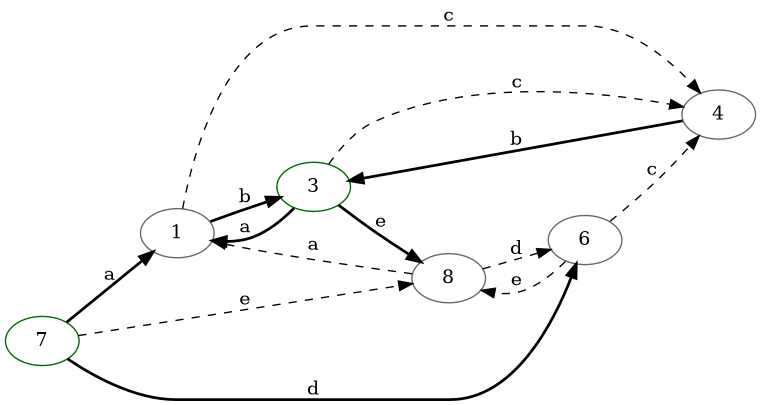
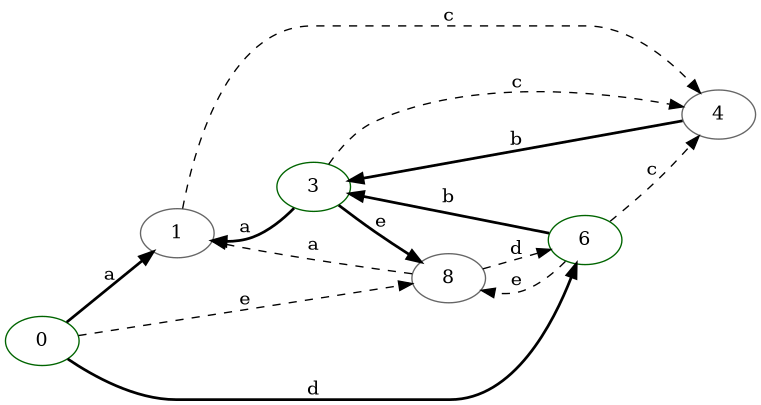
(239, 211) -> (456, 215)
(585, 240) -> (585, 240)
(42, 341) -> (42, 341)
